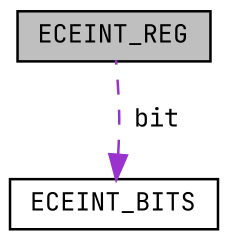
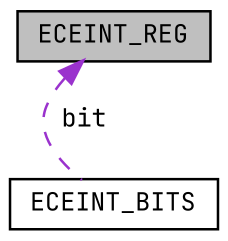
(119, 107) -> (45, 133)
